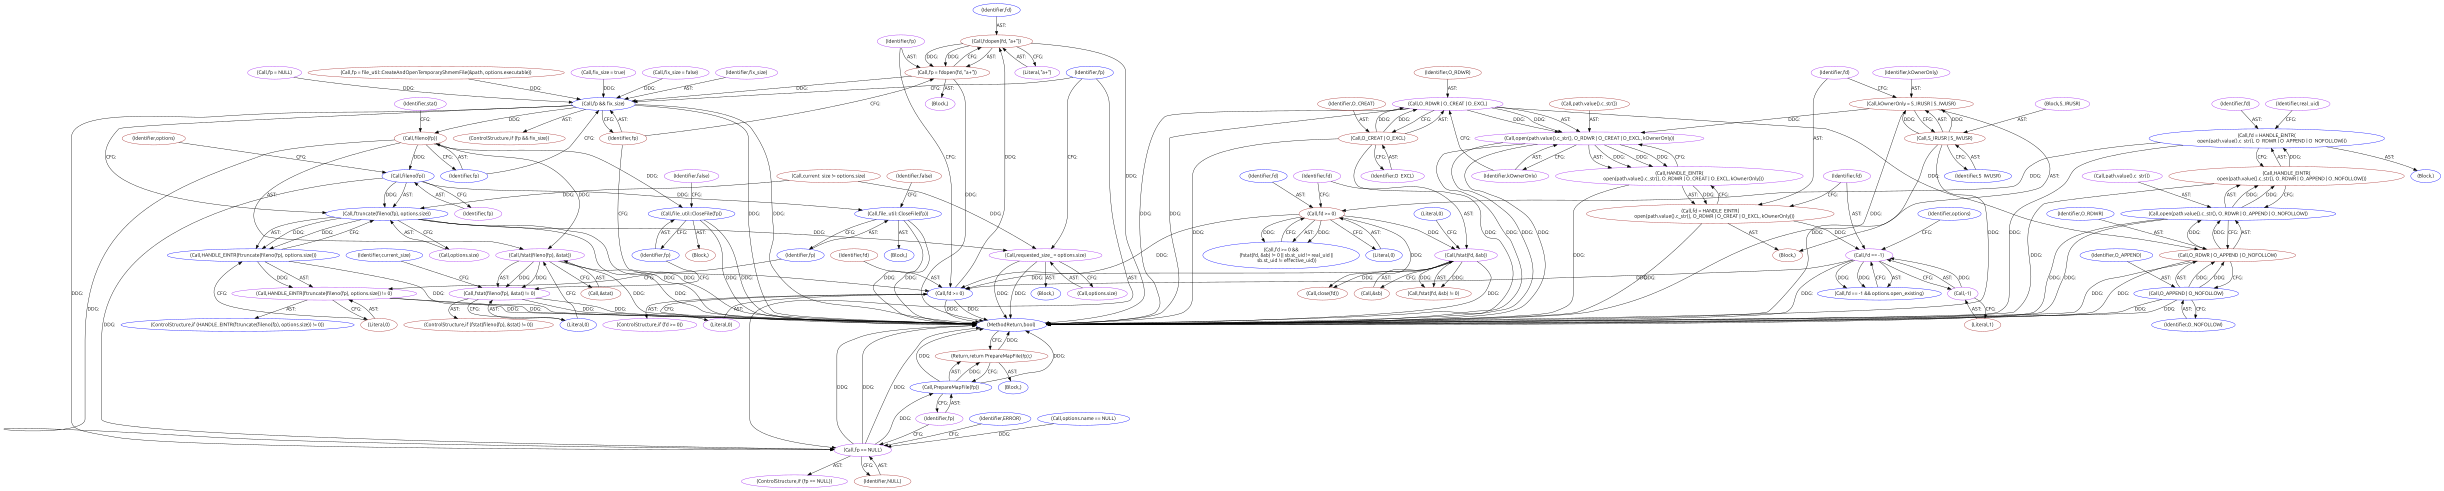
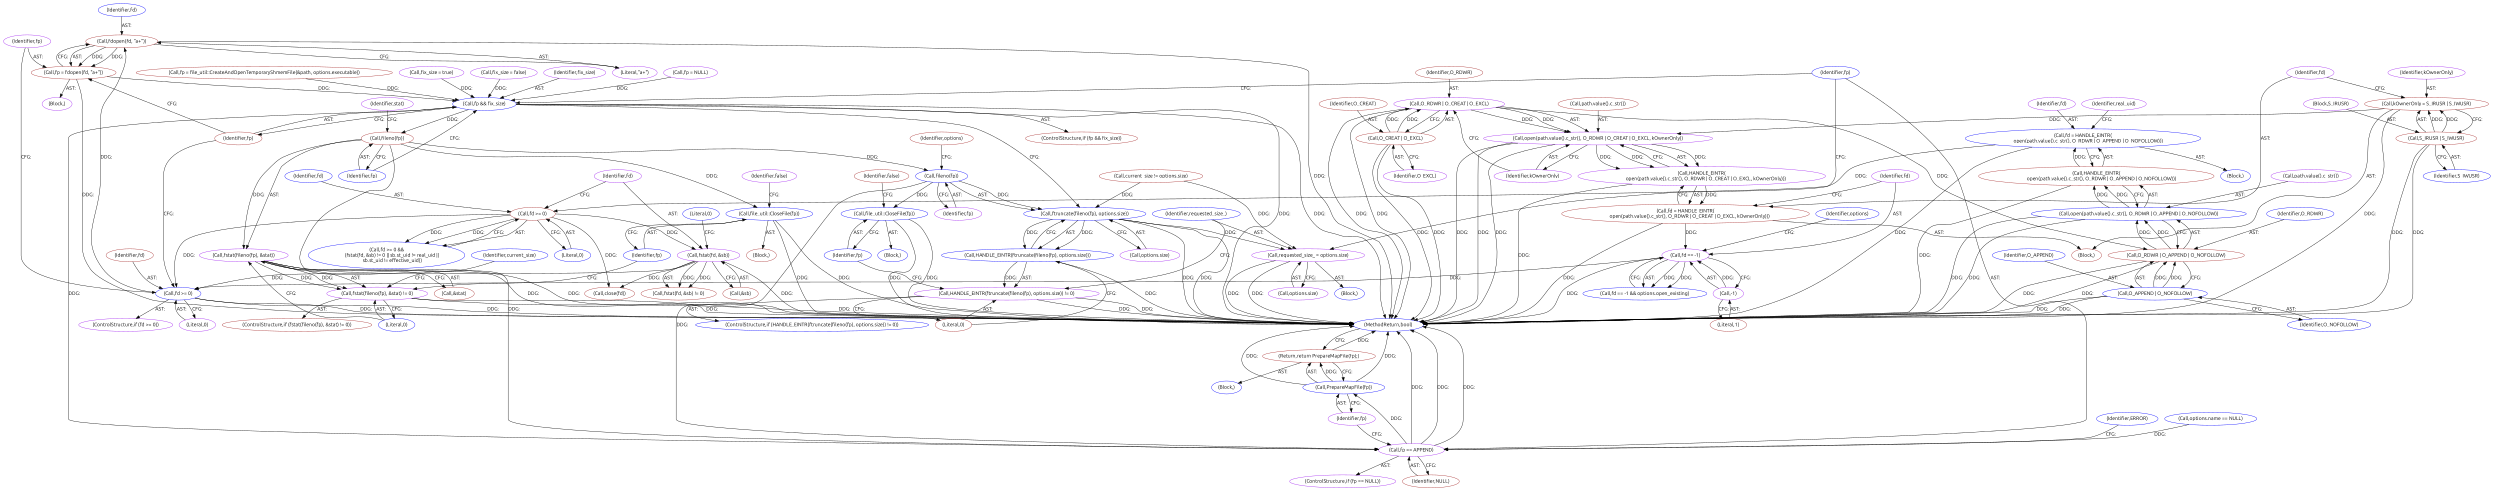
none -> (1196, 214)
(863, 450) -> (1411, 450)
